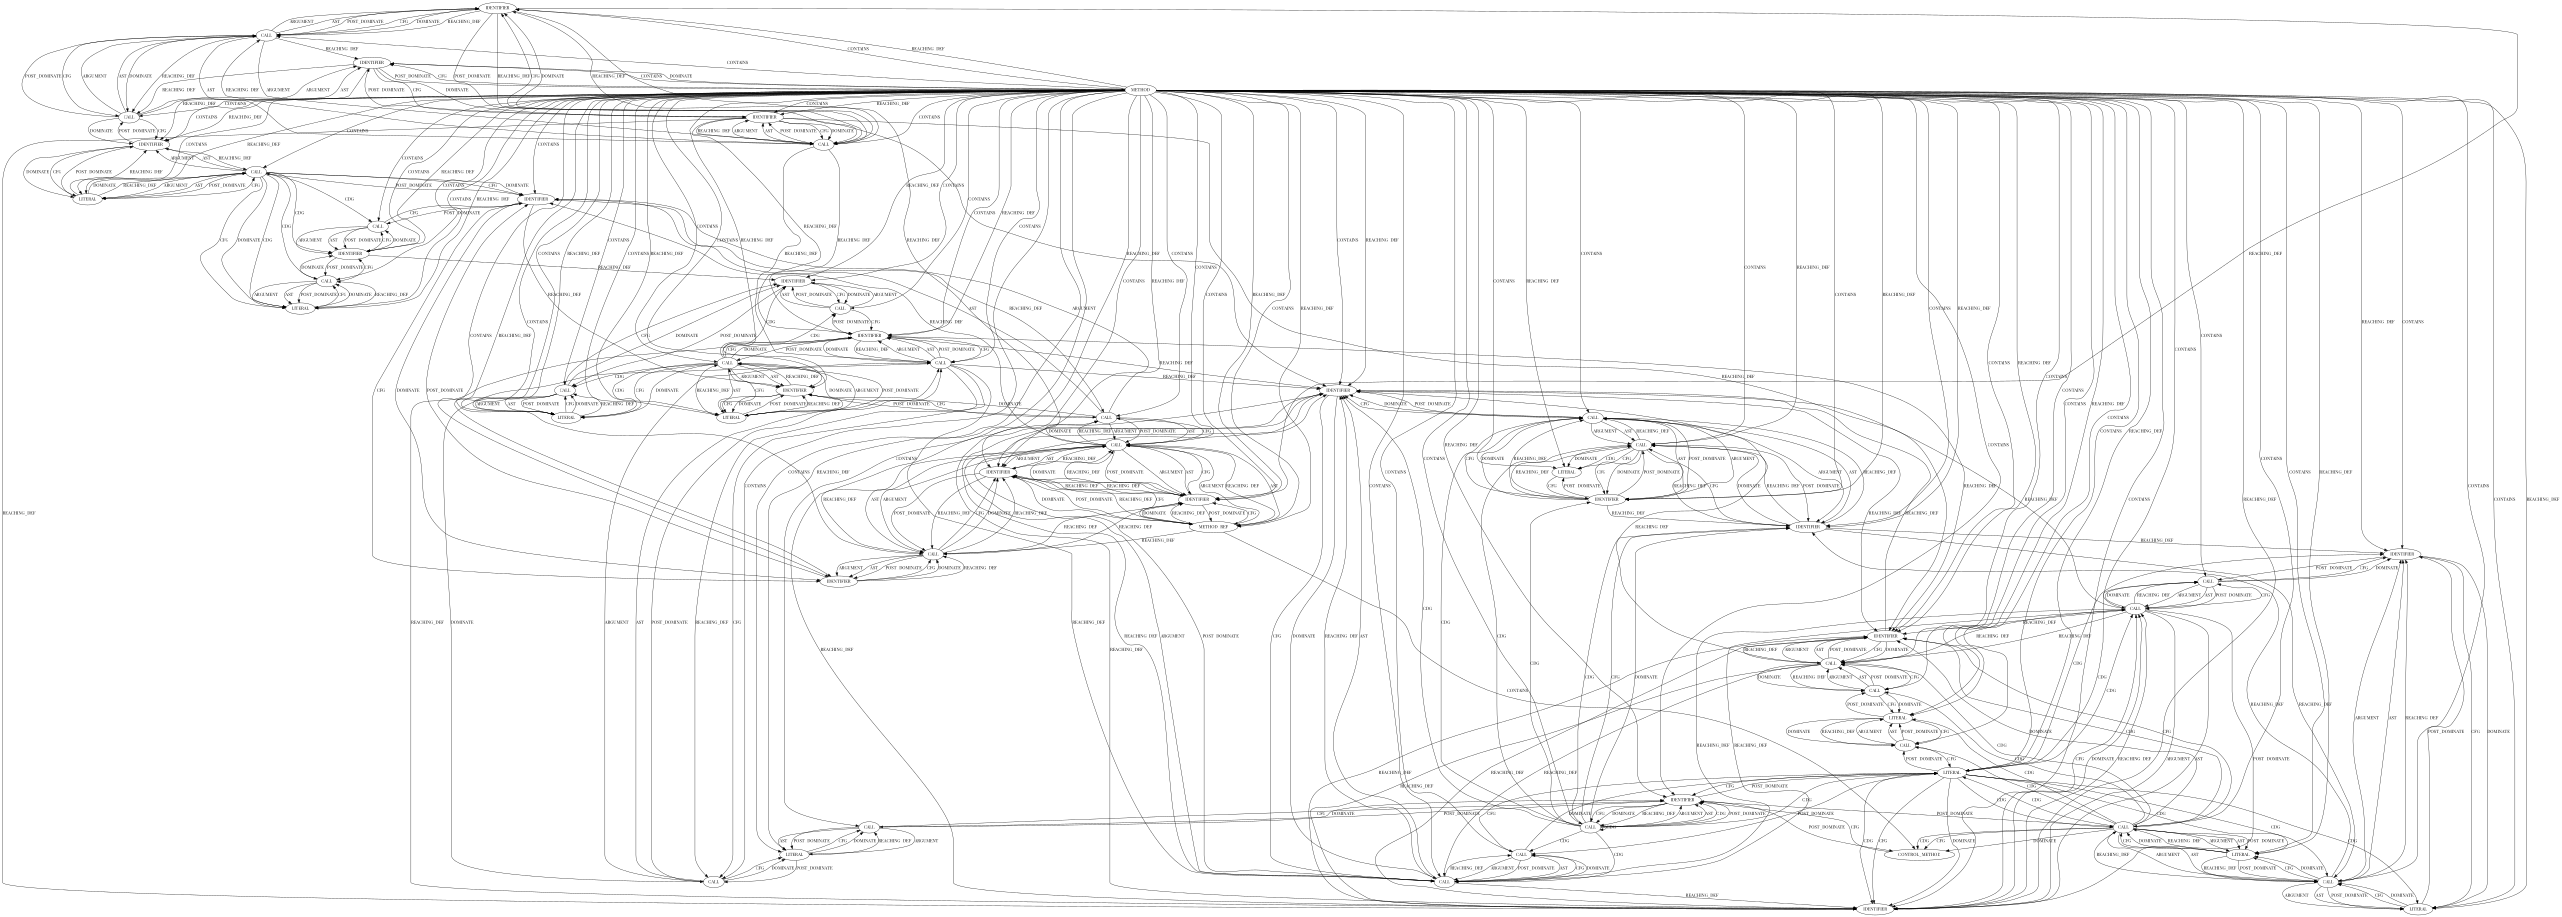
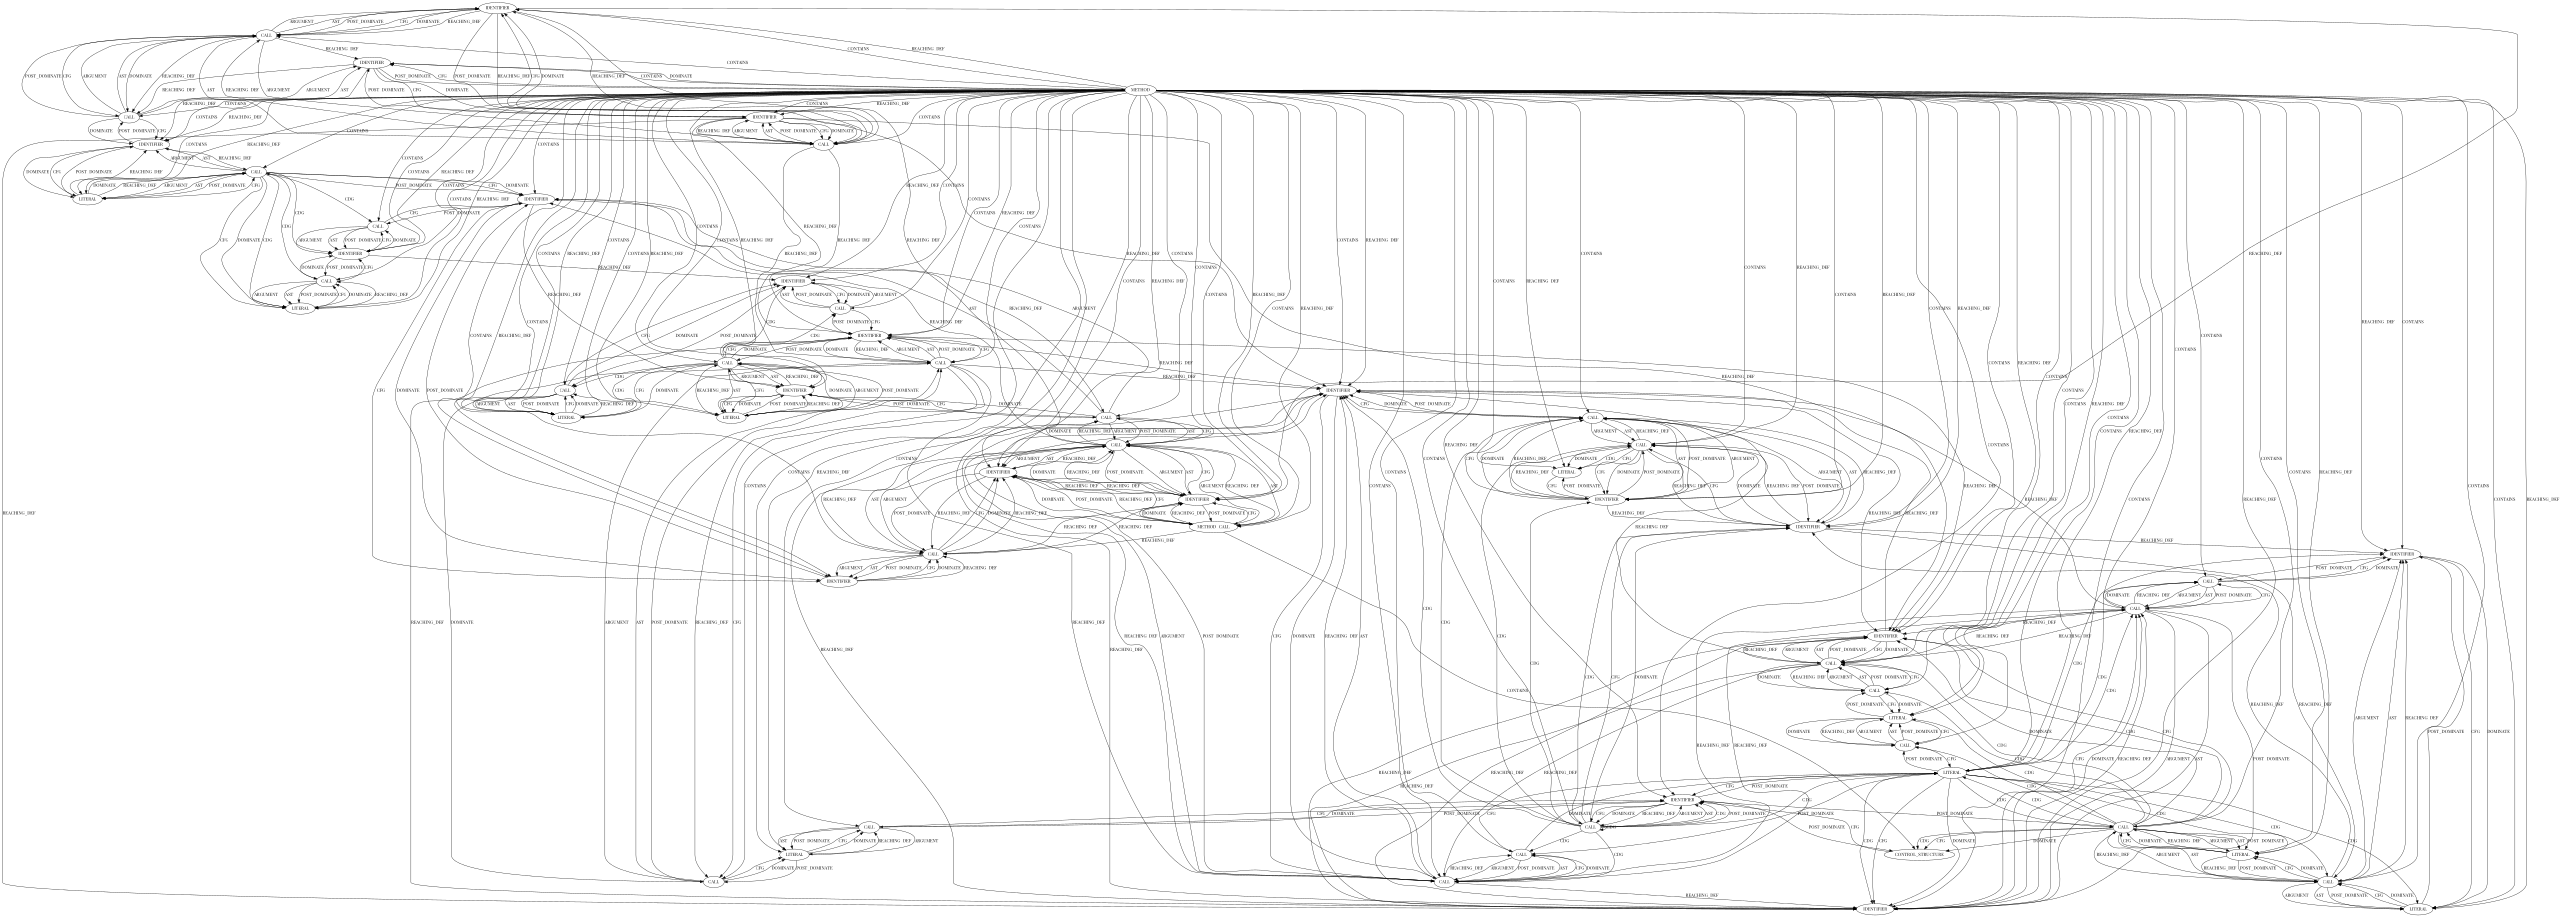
(1213, 527) -> (1213, 527)
(1919, 855) -> (1919, 855)
